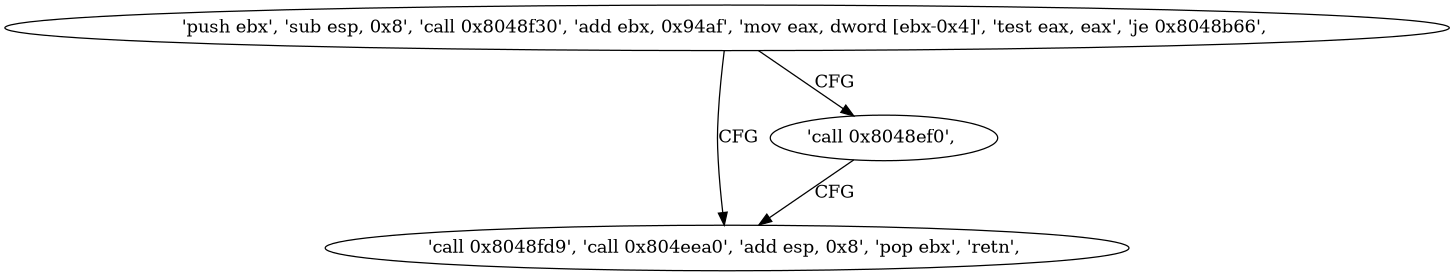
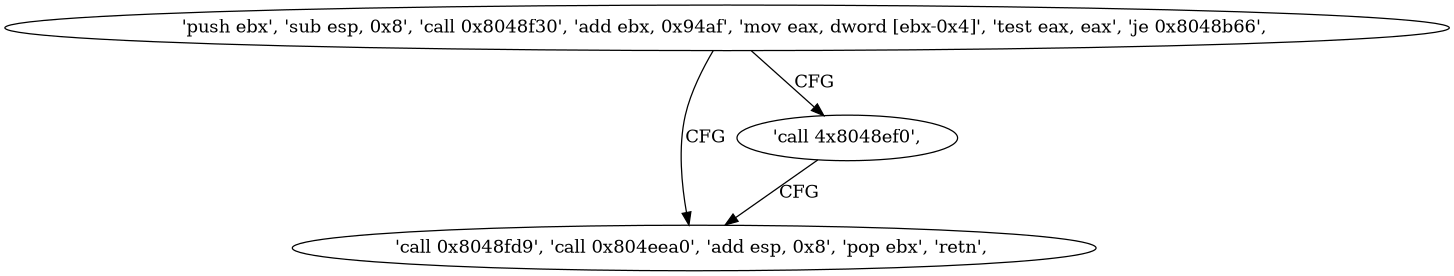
(884, 138) -> (847, 138)
